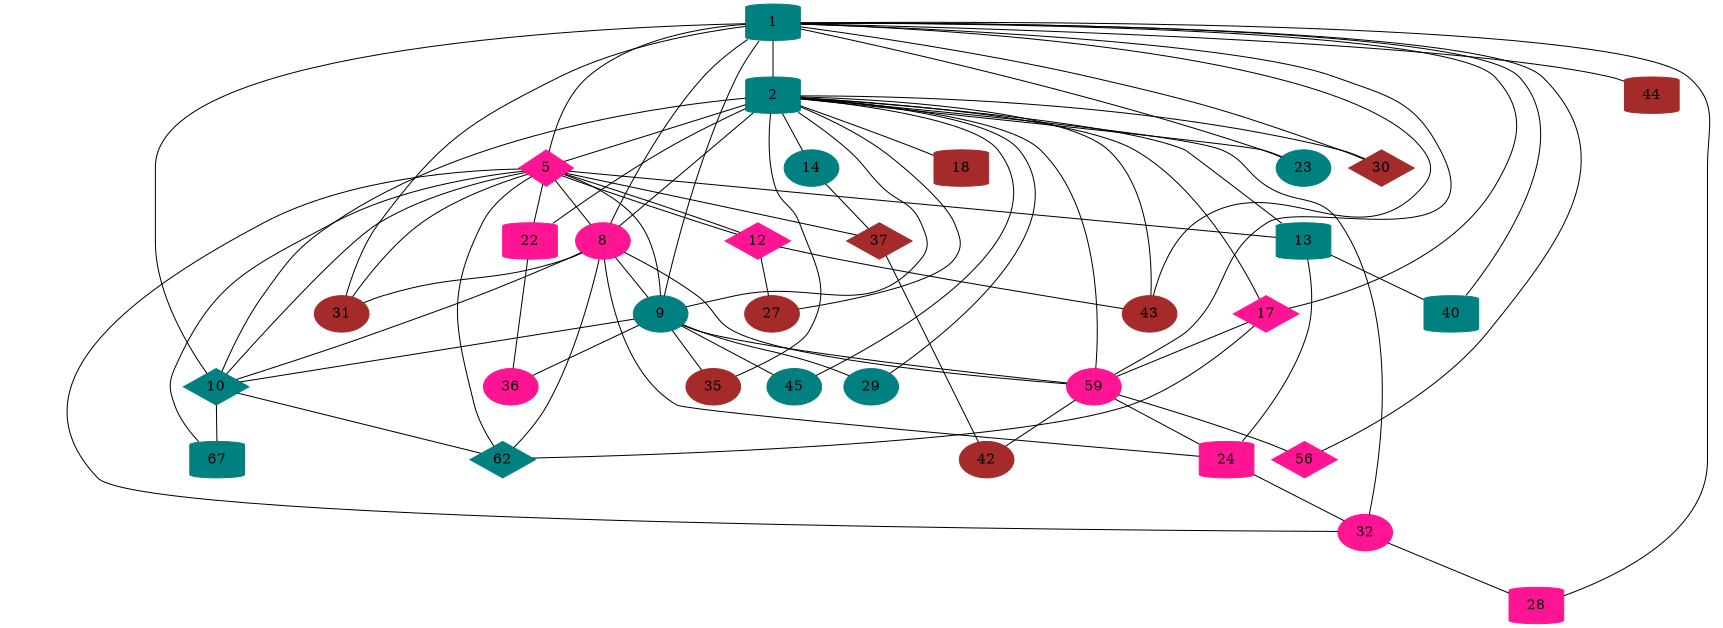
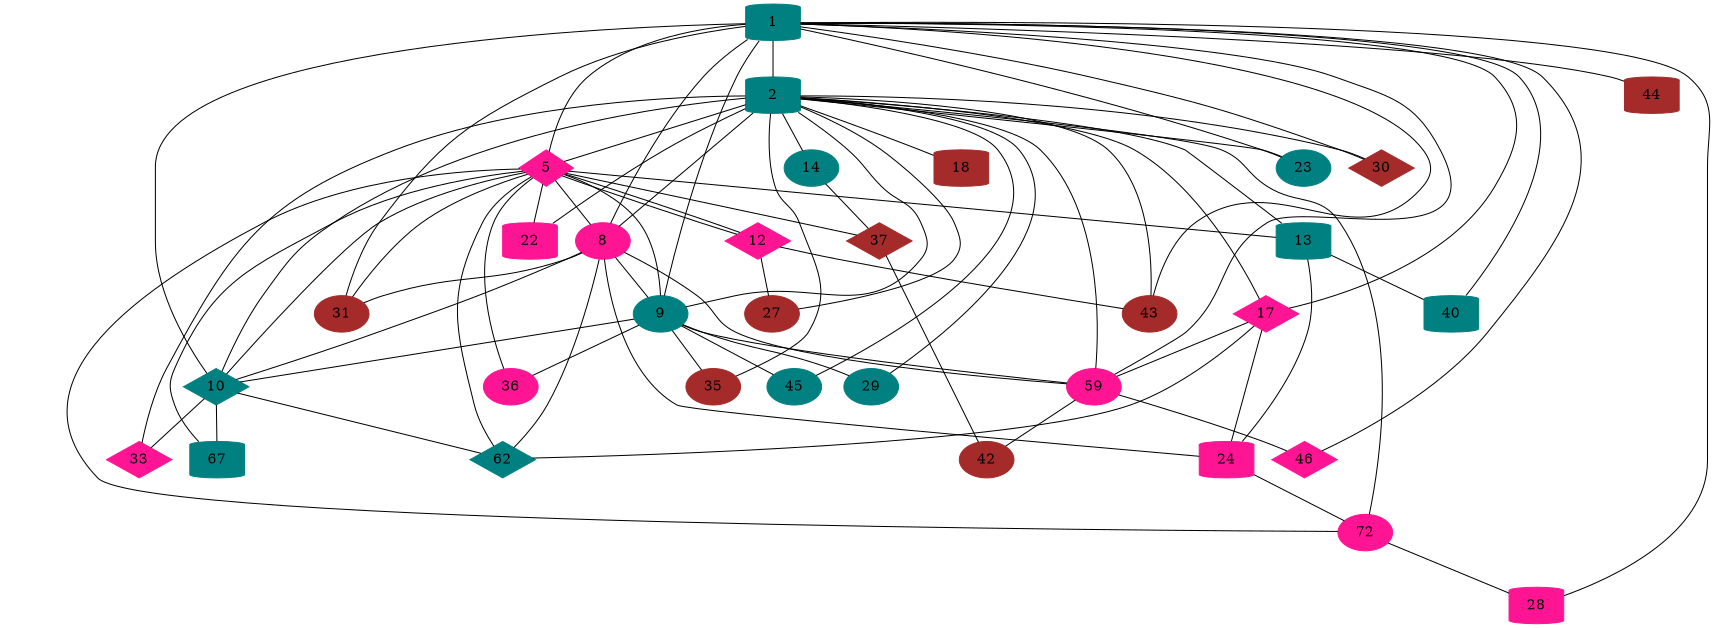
(520, 314) -> (485, 266)
(1157, 421) -> (1247, 386)
none -> (139, 460)
(1305, 460) -> (1305, 460)
(1365, 533) -> (1365, 533)
